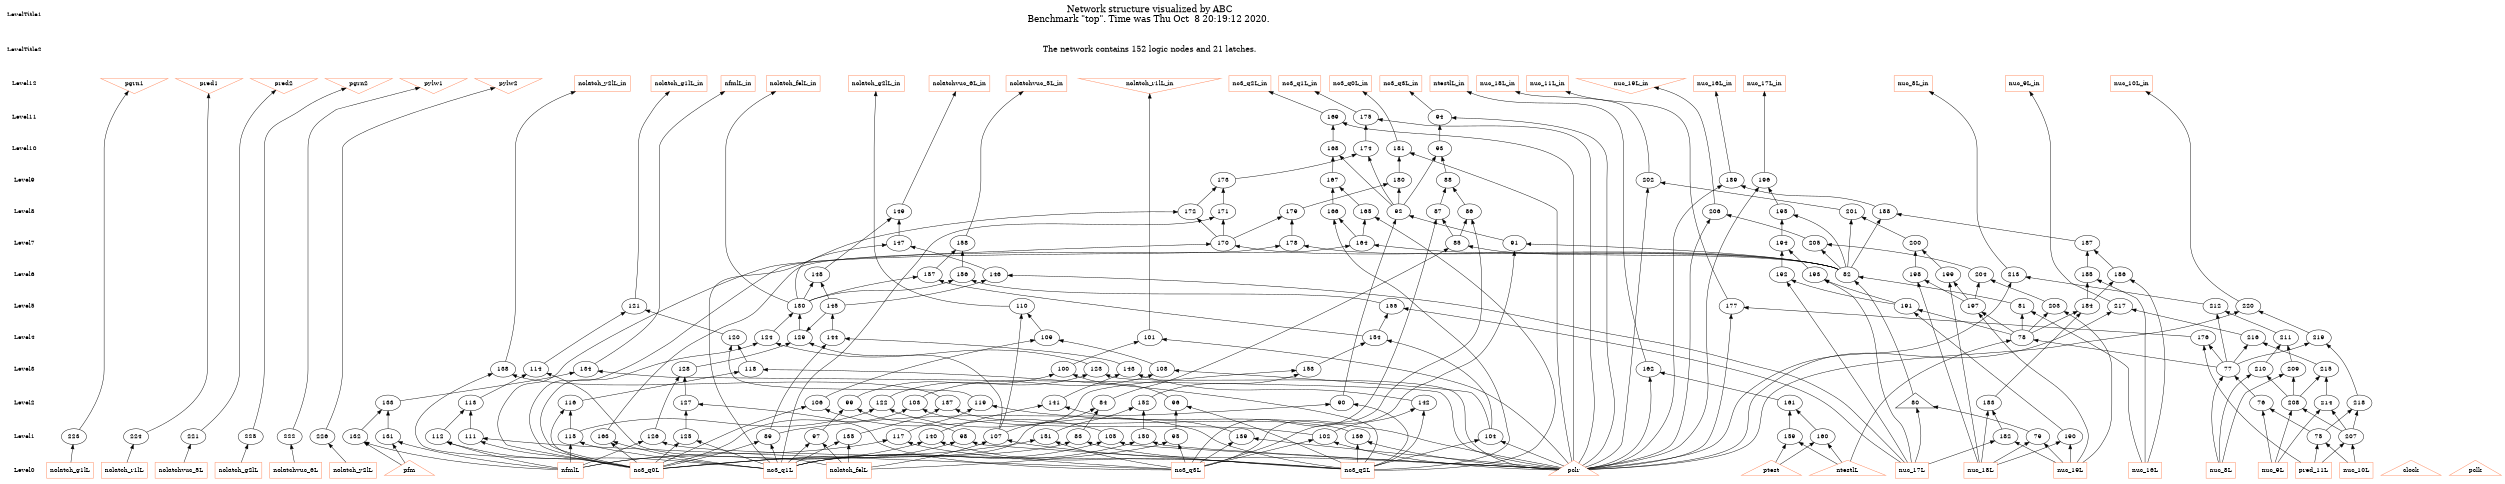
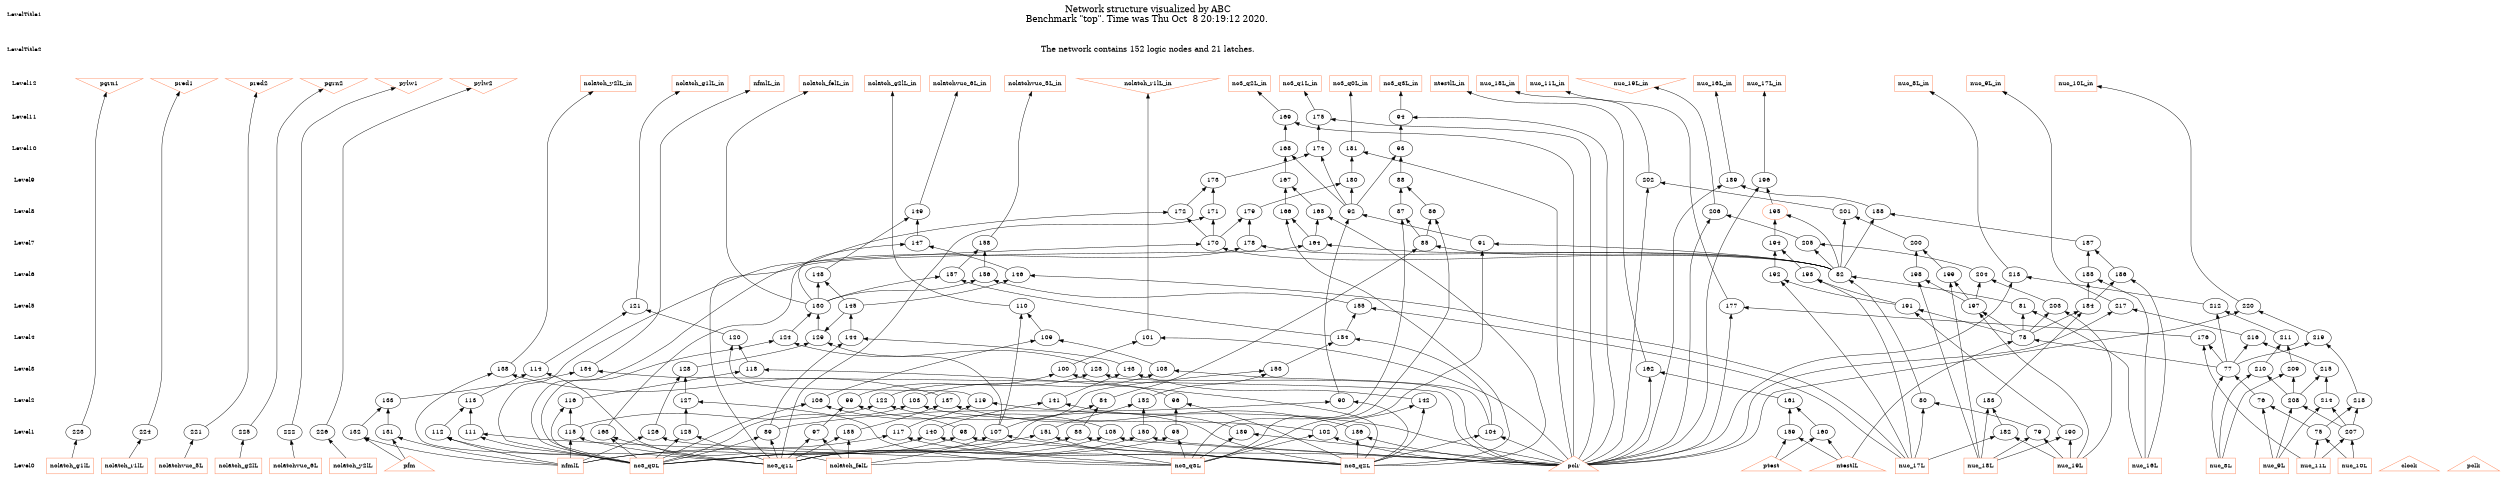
(1782, 212) -> (1775, 212)
(1915, 403) -> (1923, 401)
(2314, 470) -> (2314, 466)
